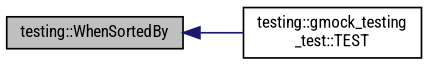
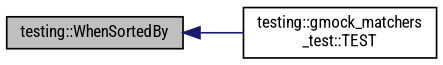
(332, 33) -> (340, 33)
